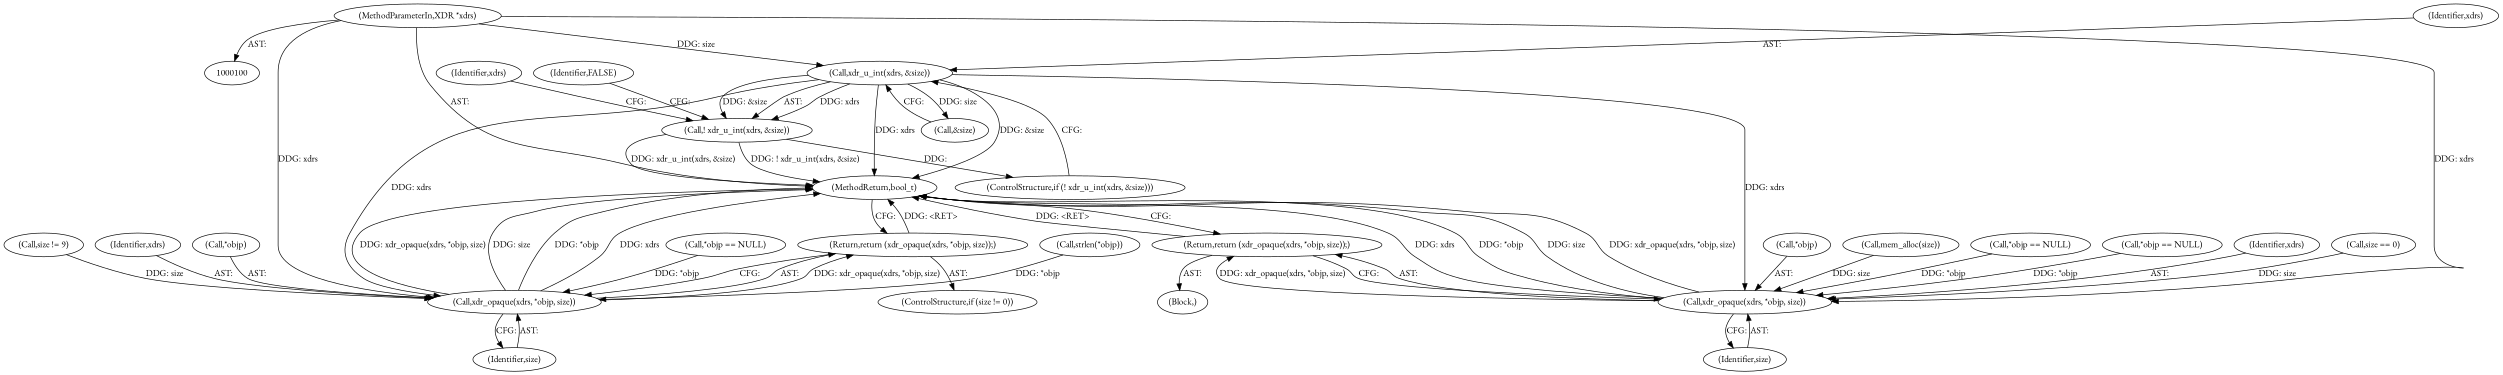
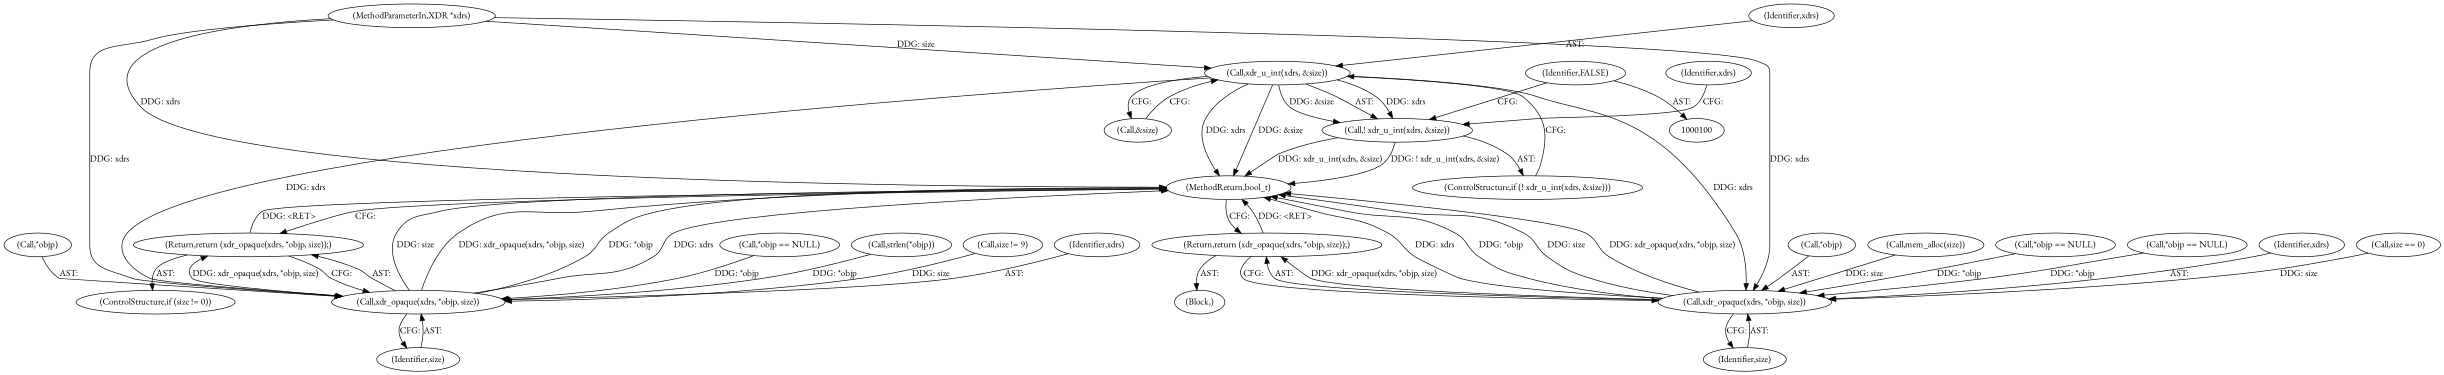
(283, 27) -> (1650, 93)
(461, 102) -> (161, 102)
(958, 102) -> (1143, 102)
(937, 159) -> (1528, 159)
